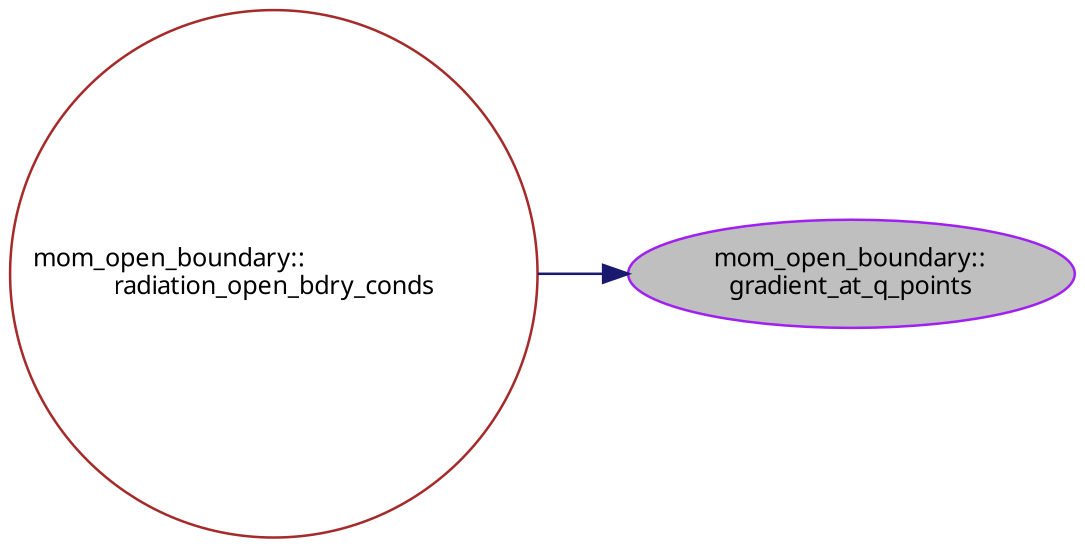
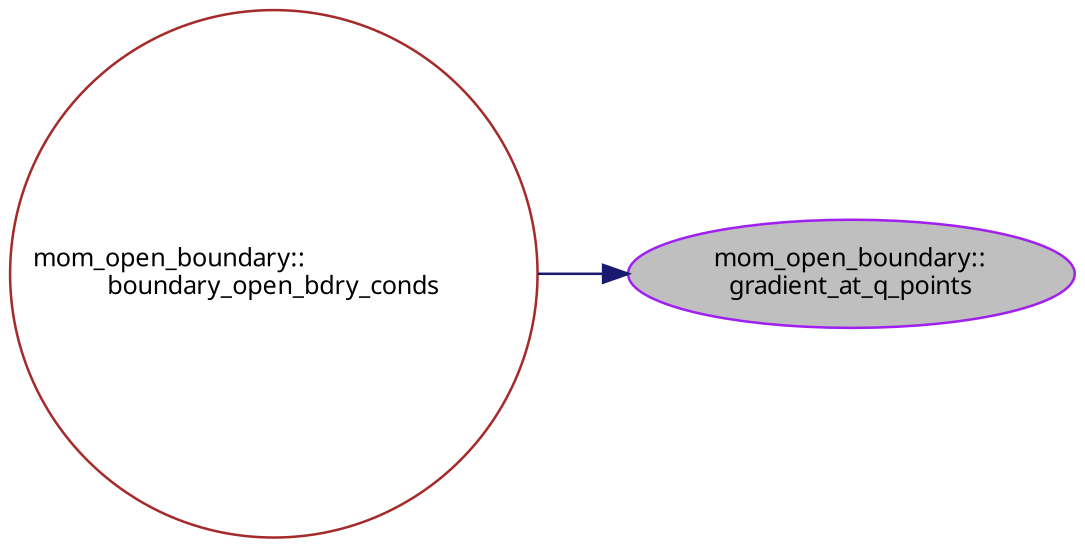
(274, 274) -> (274, 274)
